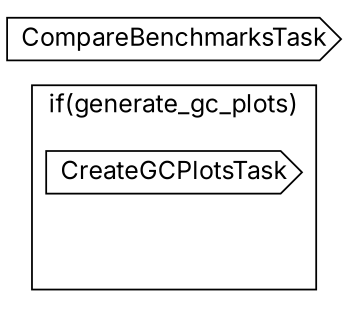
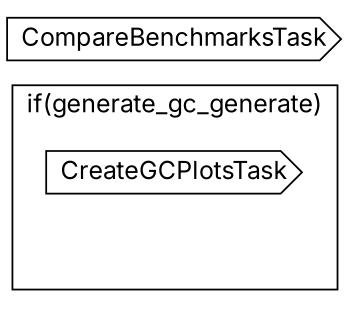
(174, 106) -> (175, 106)
